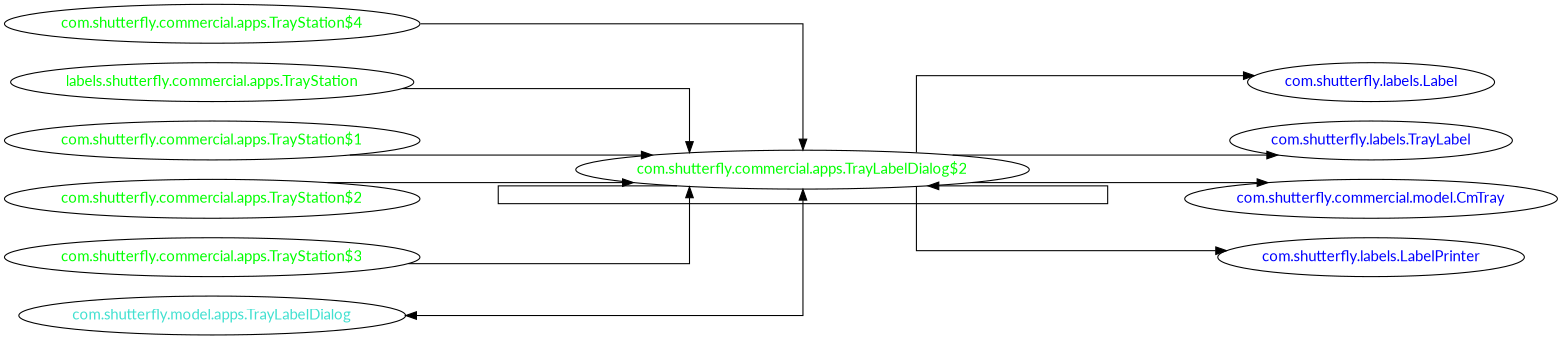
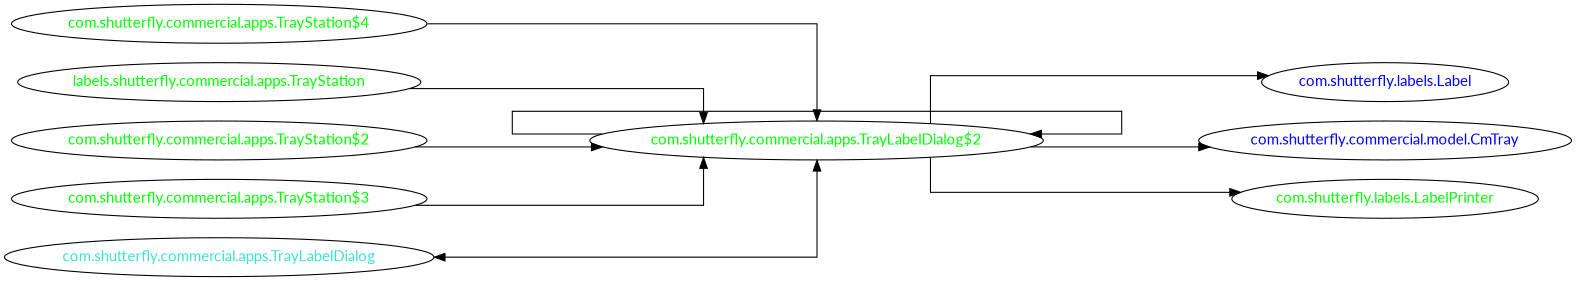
(212, 140) -> none
(1371, 140) -> none
(1371, 257) -> (1385, 199)
(212, 316) -> (219, 257)
